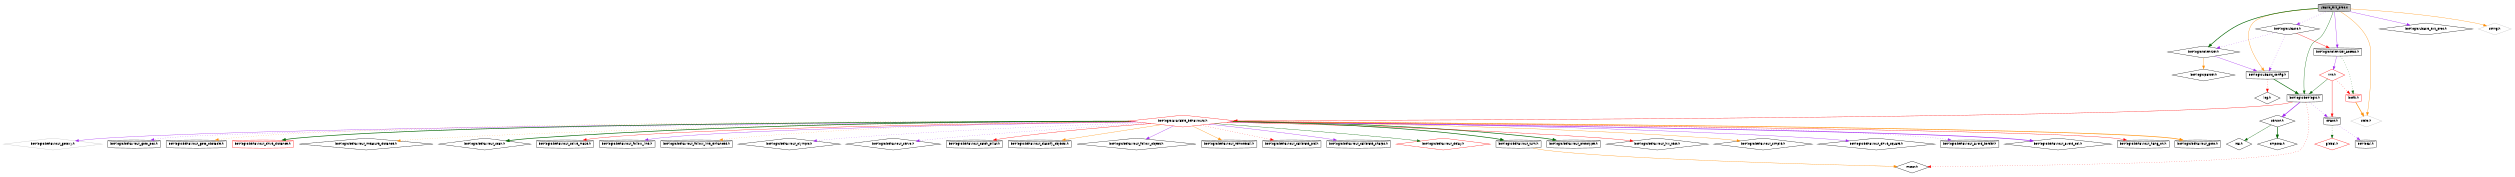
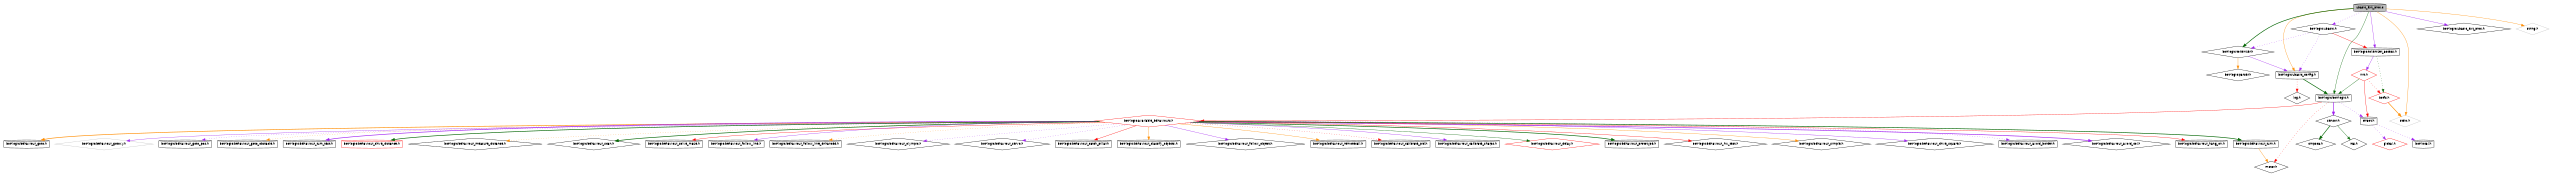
(2354, 98) -> (2384, 98)
(2332, 130) -> (2378, 131)
none -> (309, 144)
